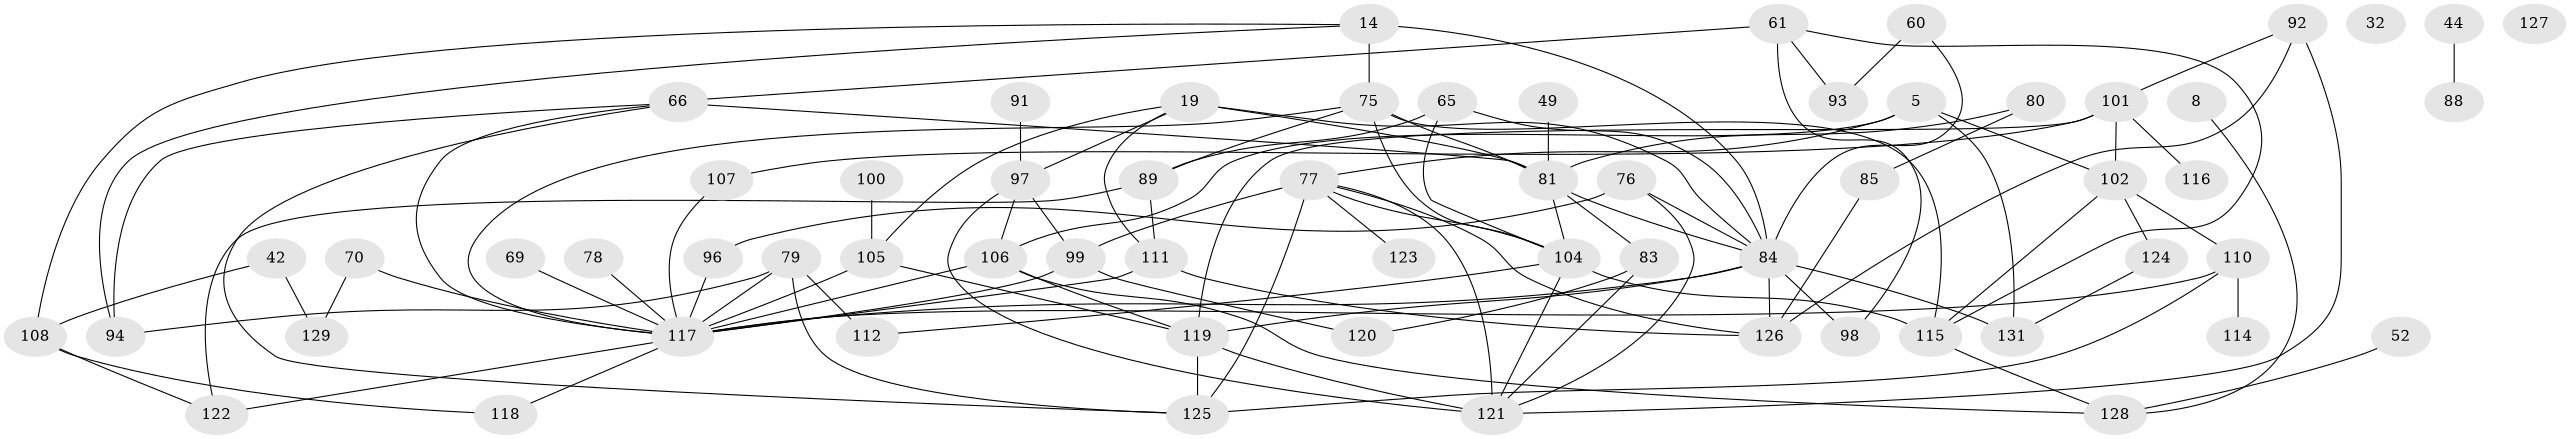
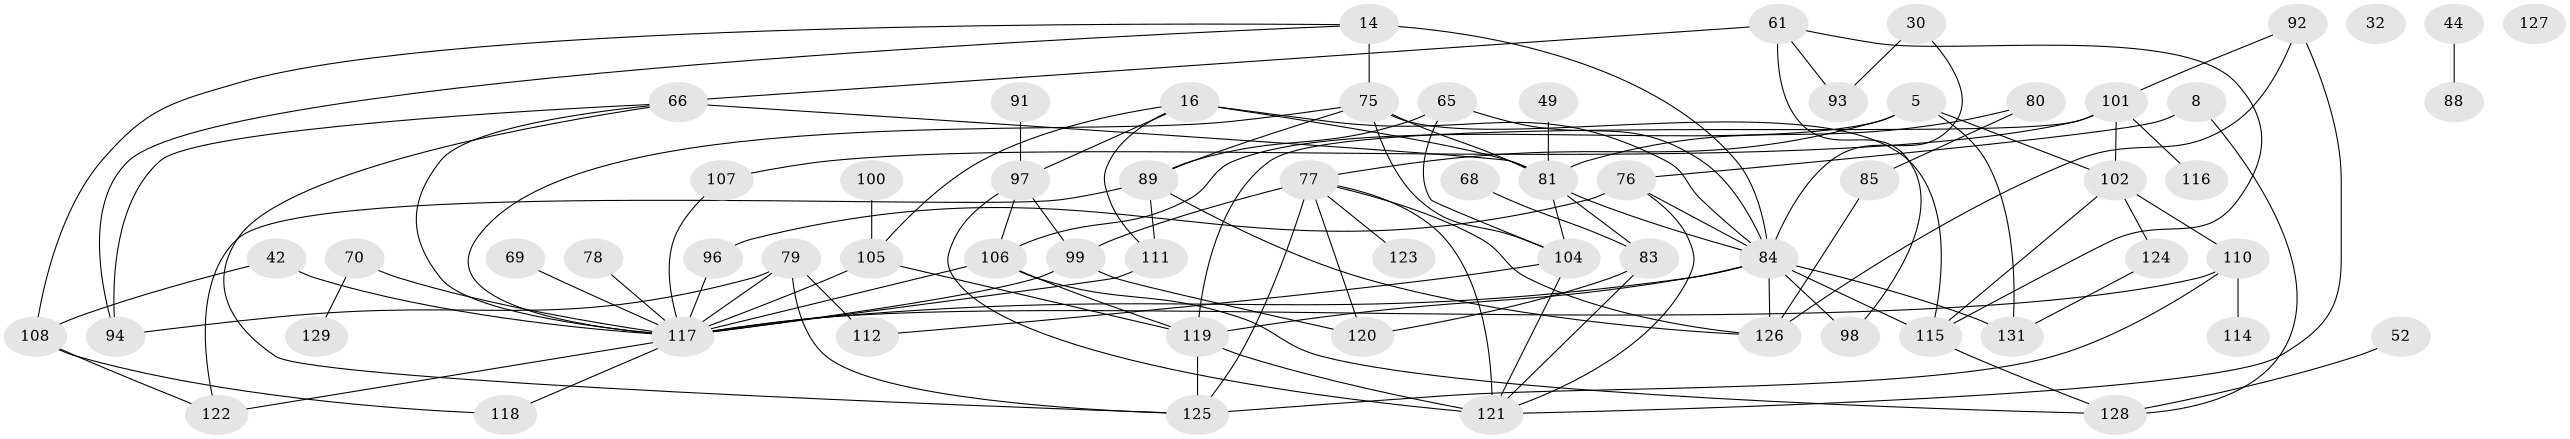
(1917, 24) -> (1917, 24)
(1190, 102) -> (1190, 102)
none -> (1955, 148)
none -> (1470, 180)
(1390, 210) -> (1336, 259)
(297, 297) -> (500, 317)
(1750, 298) -> (1849, 297)
(1500, 323) -> (1431, 295)
